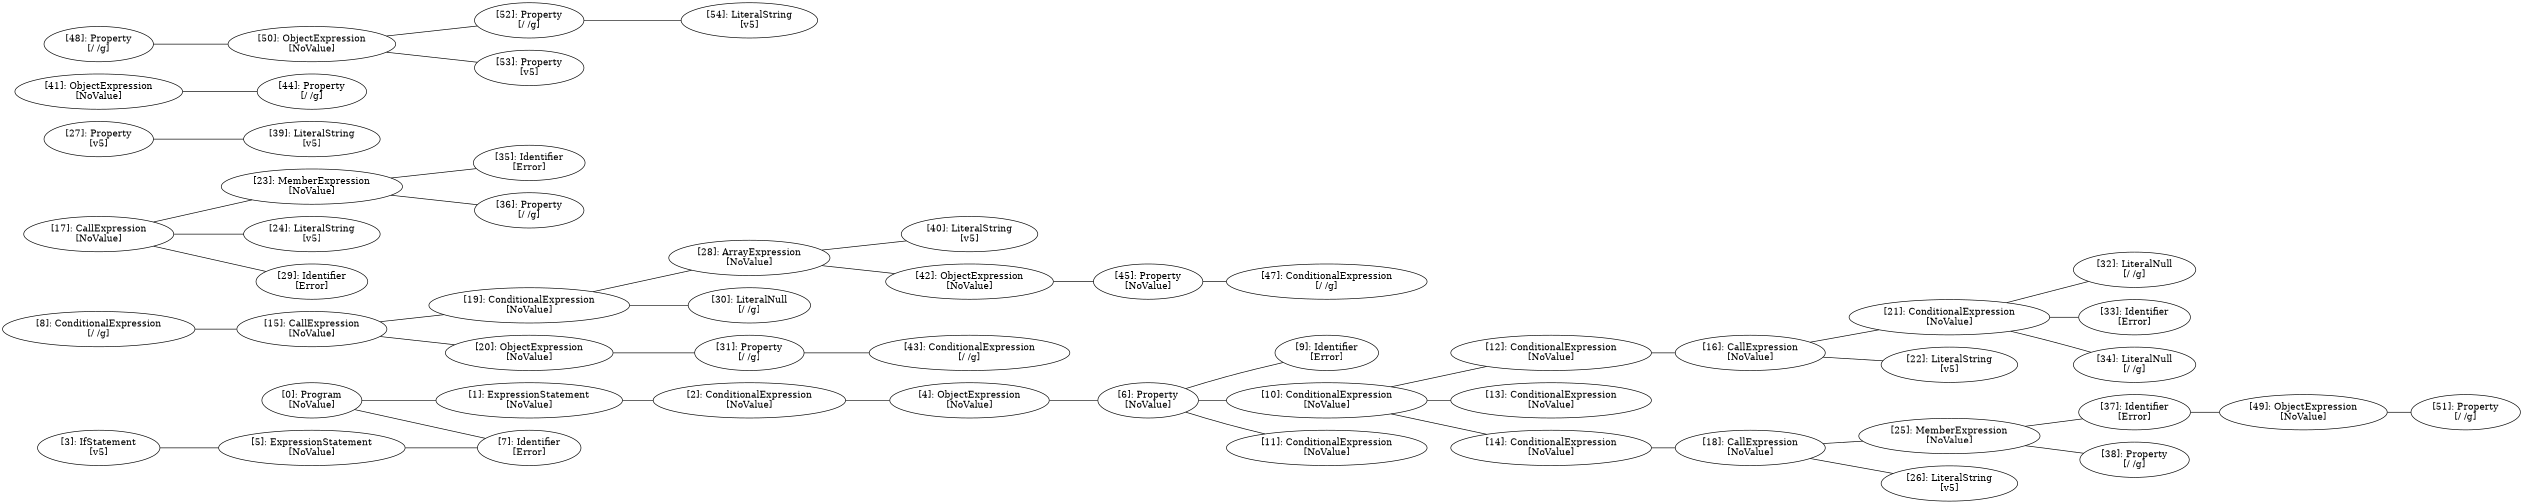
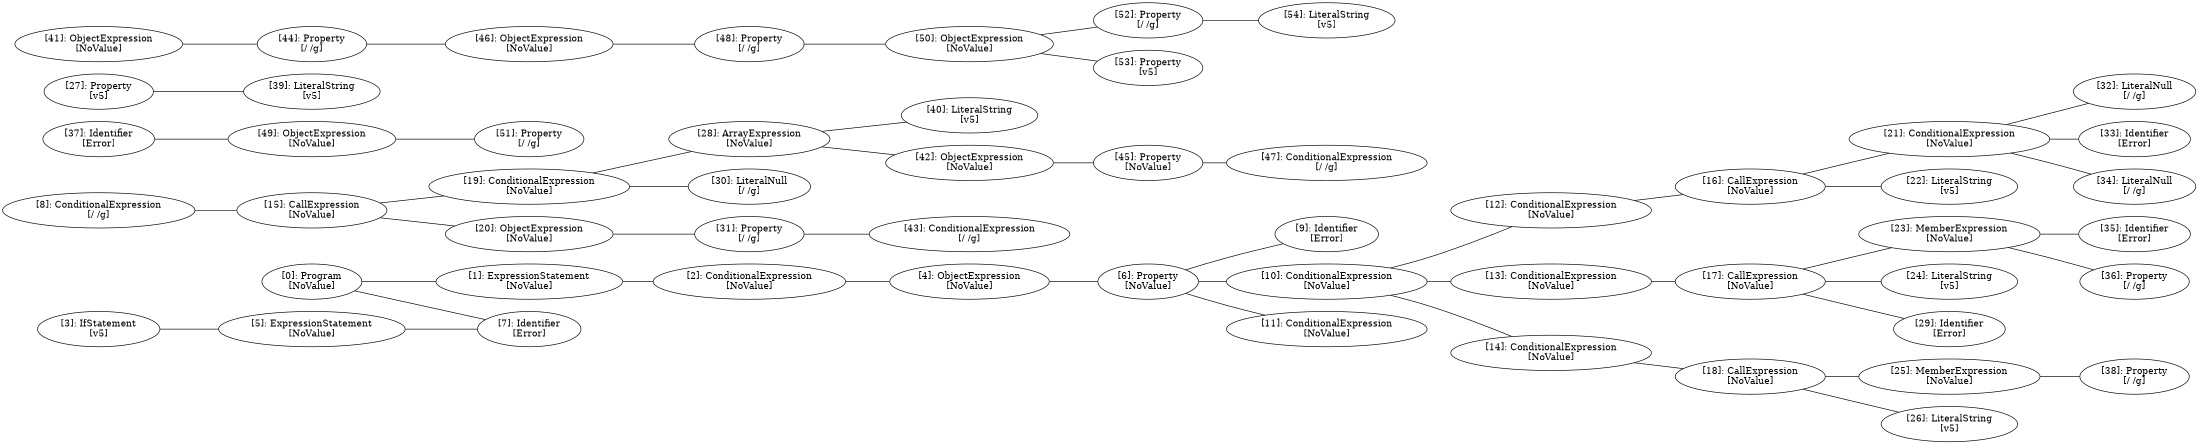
none -> (529, 44)
none -> (1663, 282)
(2054, 423) -> none
